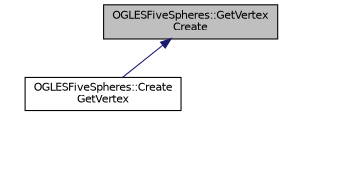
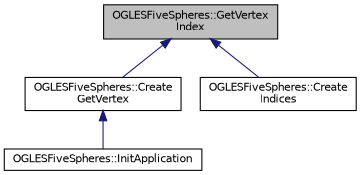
(191, 22) -> (191, 22)
none -> (278, 94)
none -> (103, 160)
